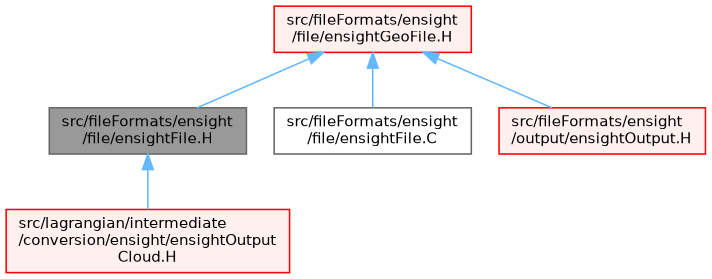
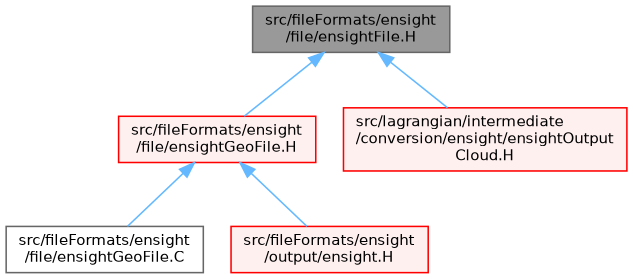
(253, 83) -> (278, 89)
(373, 131) -> (105, 250)
(602, 131) -> (330, 250)
